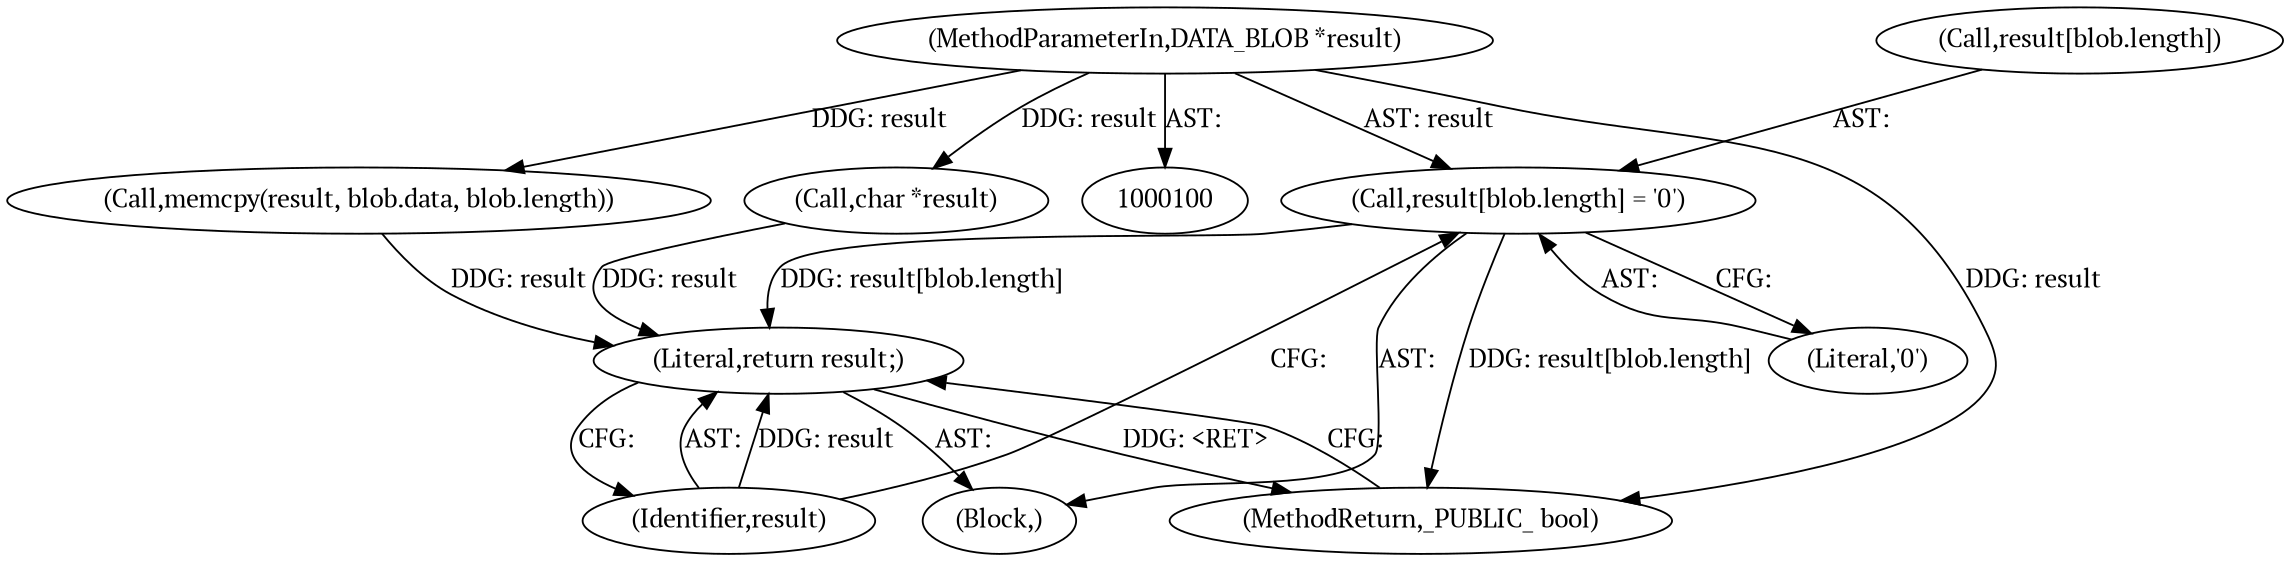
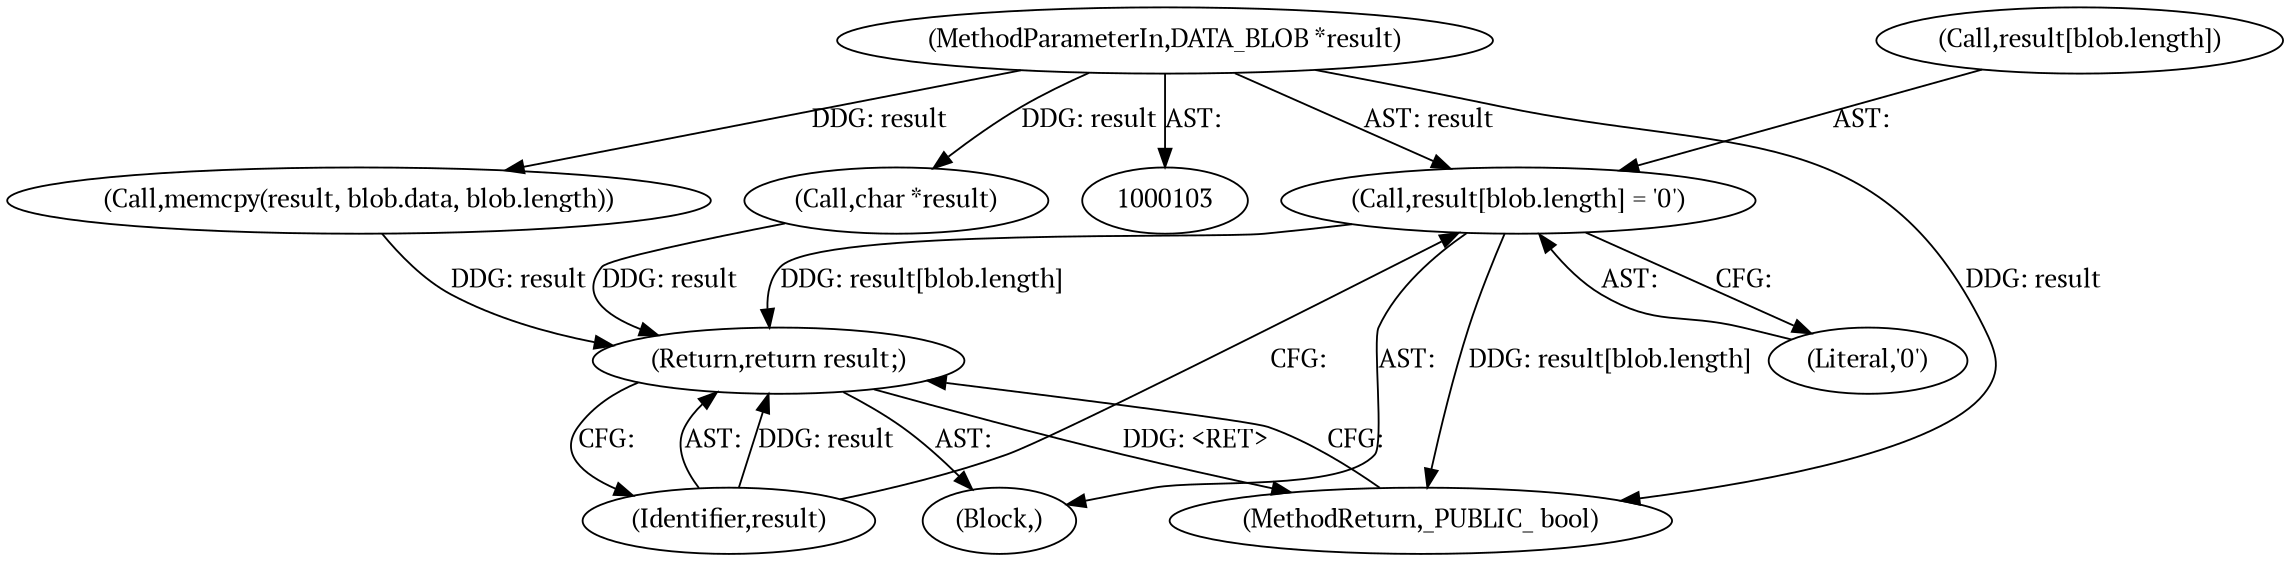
(1165, 201) -> (1165, 201)
(779, 361) -> (779, 361)
